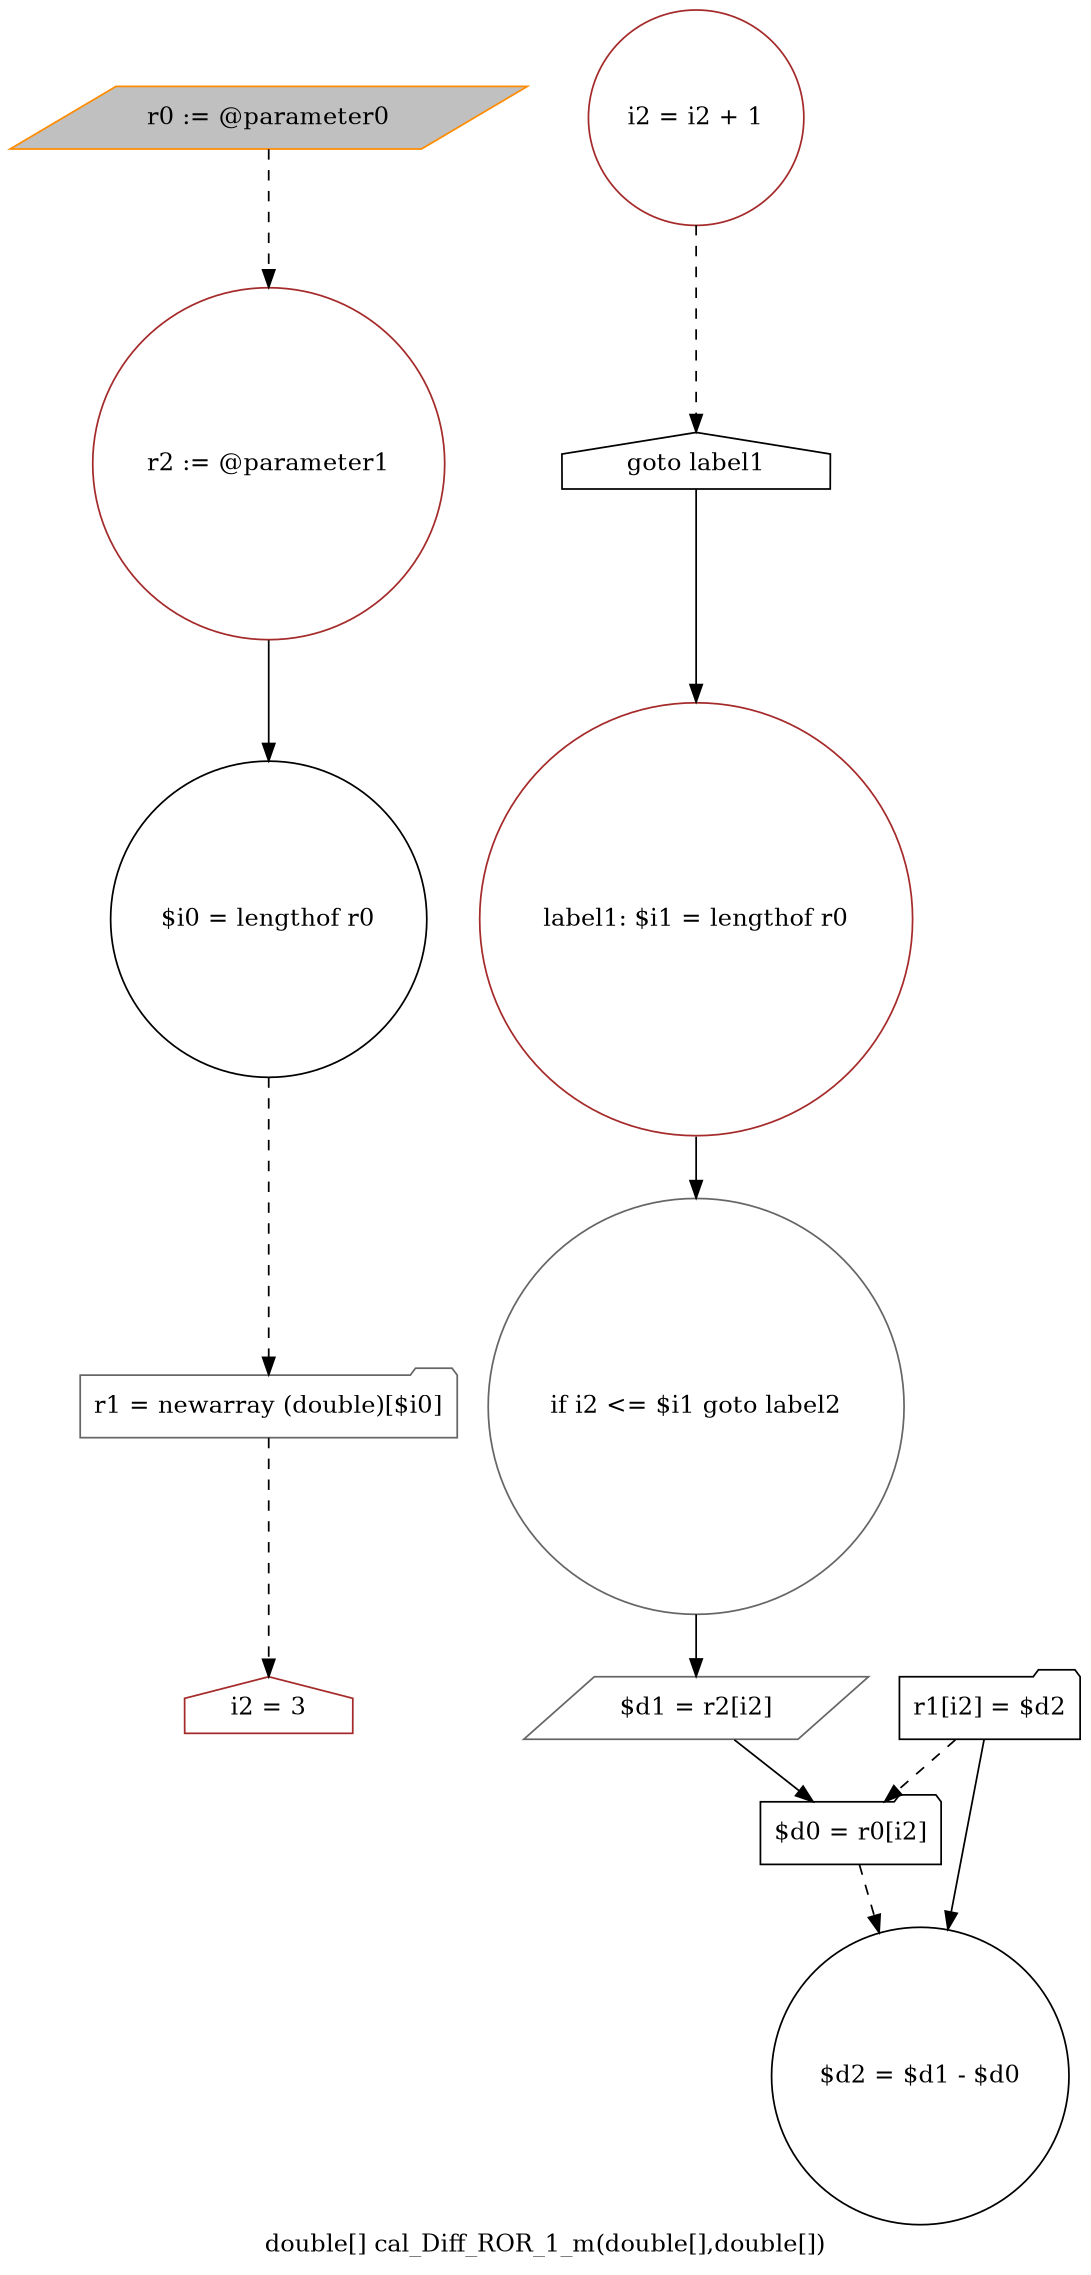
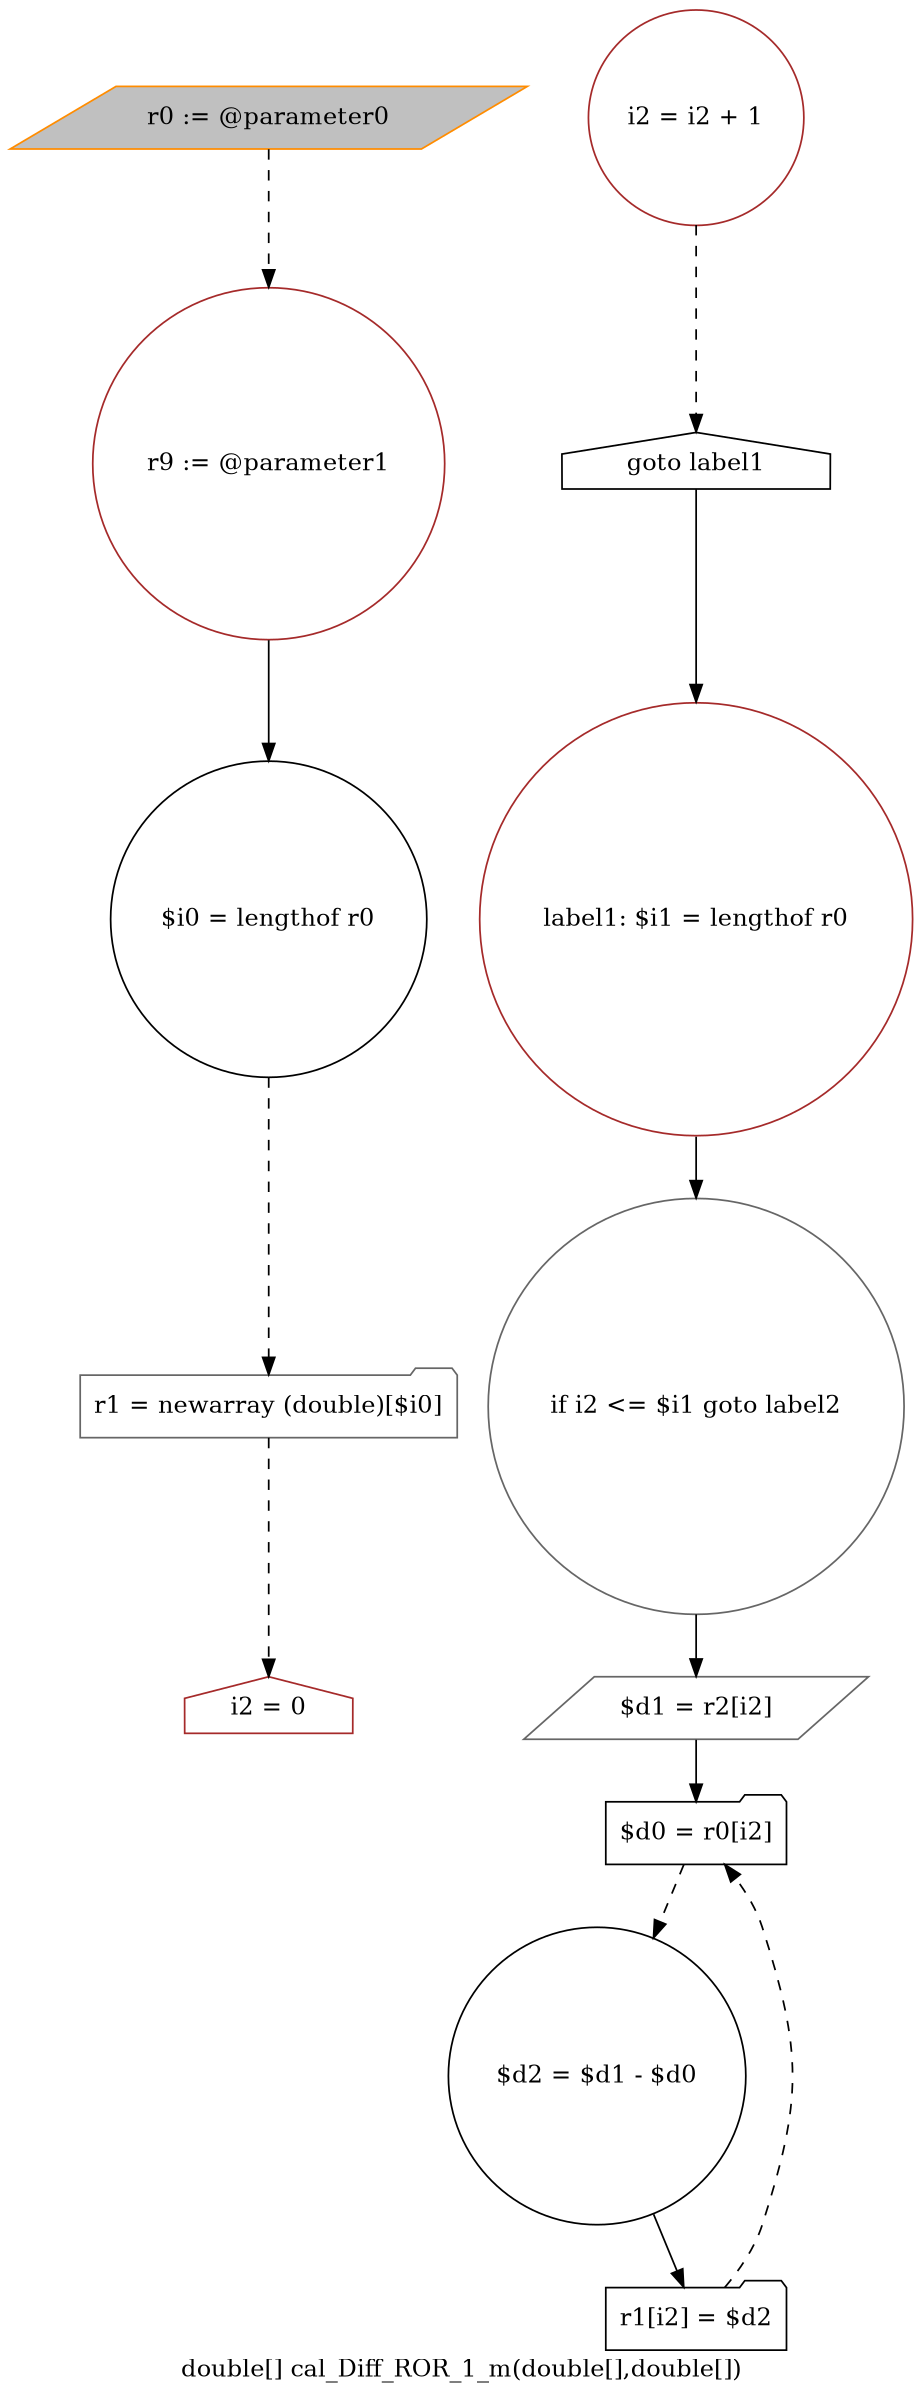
(269, 464) -> (269, 464)
(269, 1708) -> (269, 1708)
(968, 1826) -> (665, 2243)
